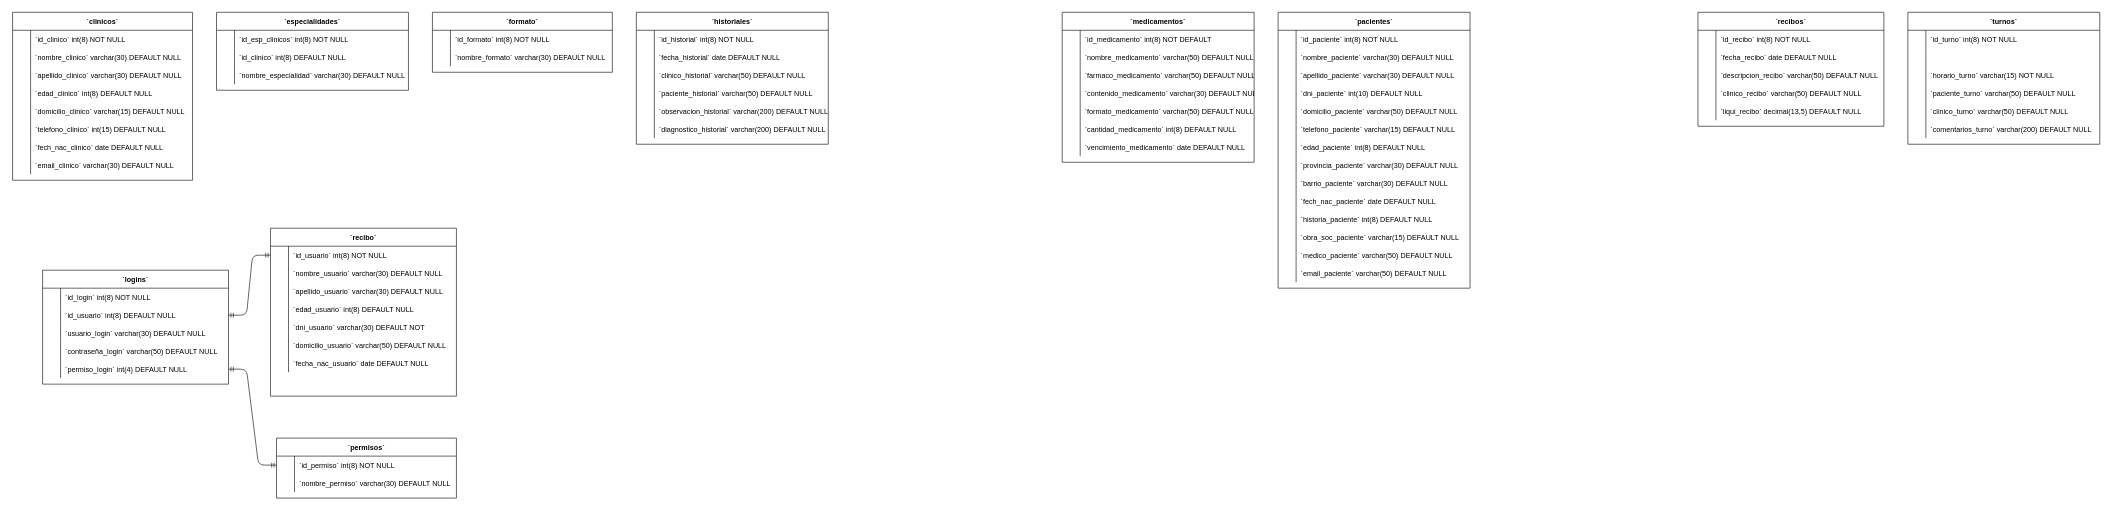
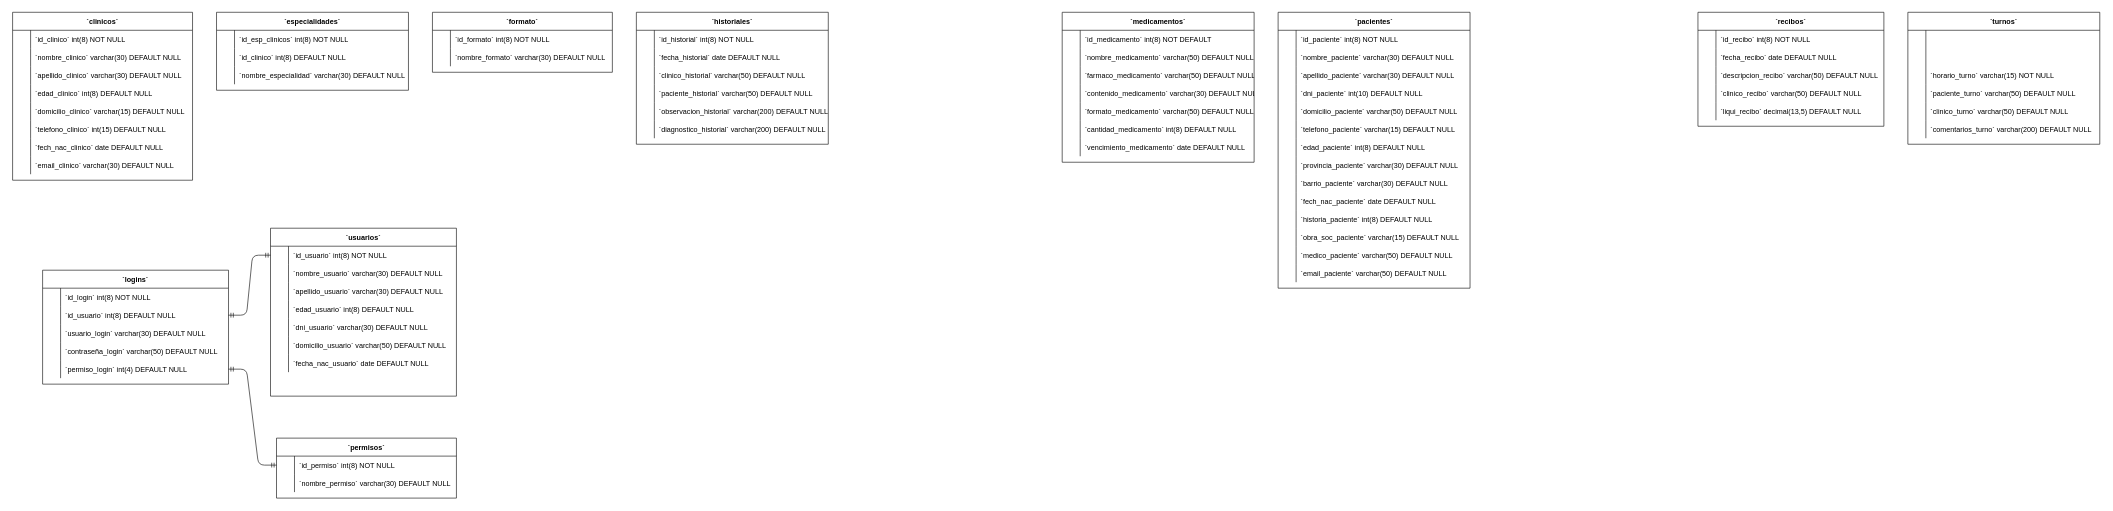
(2013, 39) -> none
(363, 238) -> (363, 238)
(363, 328) -> (365, 328)
